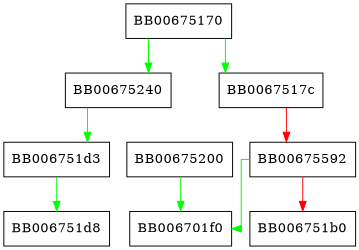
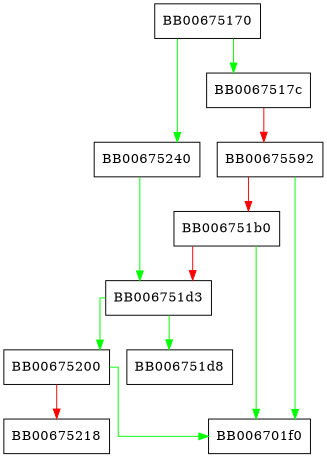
none -> (193, 258)
none -> (100, 316)
none -> (256, 328)
none -> (57, 436)
